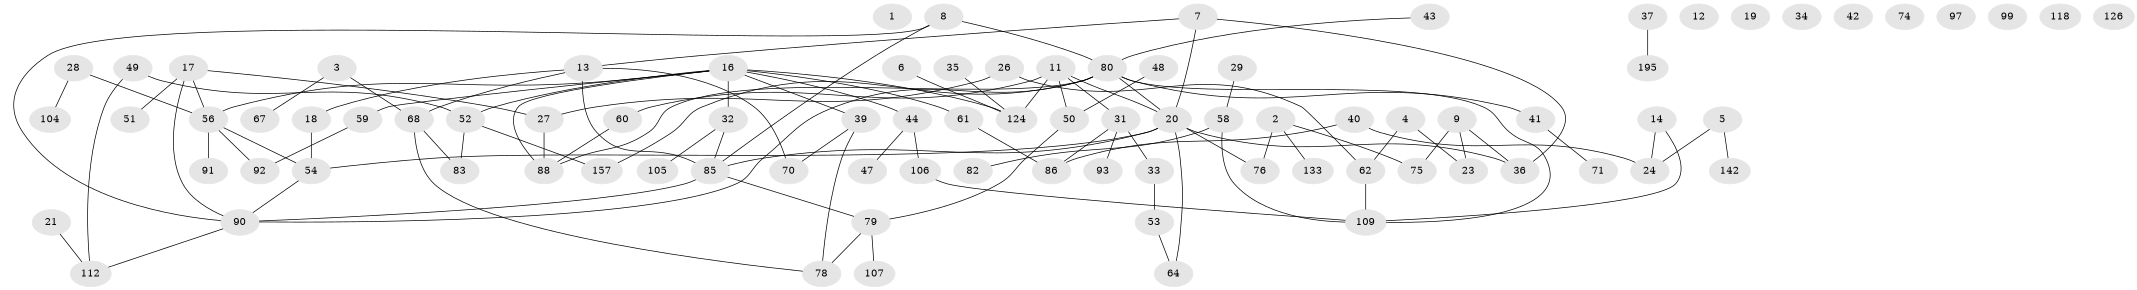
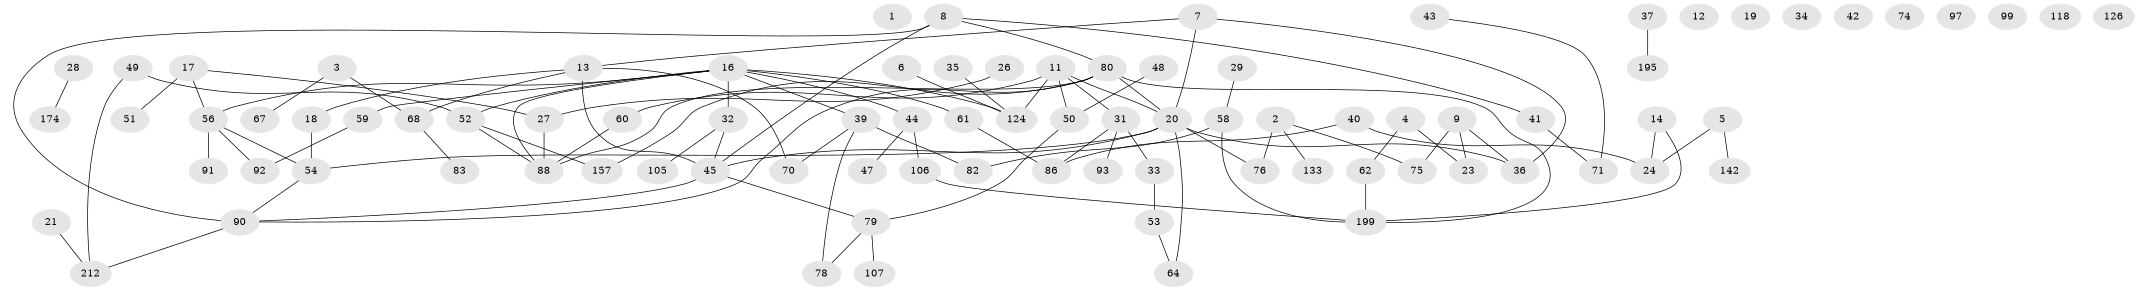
(1265, 29) -> (1570, 46)
(1145, 89) -> none
(141, 94) -> none
(1321, 95) -> (1244, 49)
(50, 120) -> (50, 120)
none -> (911, 143)
(463, 145) -> (505, 145)
(175, 159) -> none
(710, 171) -> (710, 171)
(1366, 222) -> (1366, 222)
(586, 238) -> none
(91, 274) -> (91, 274)
